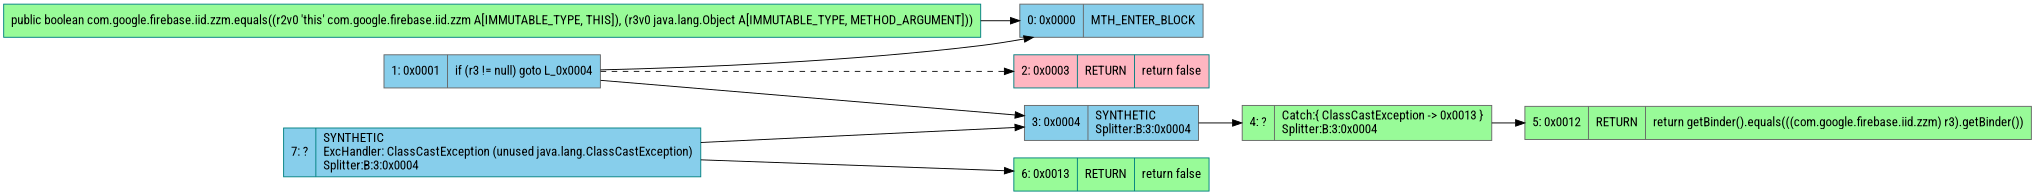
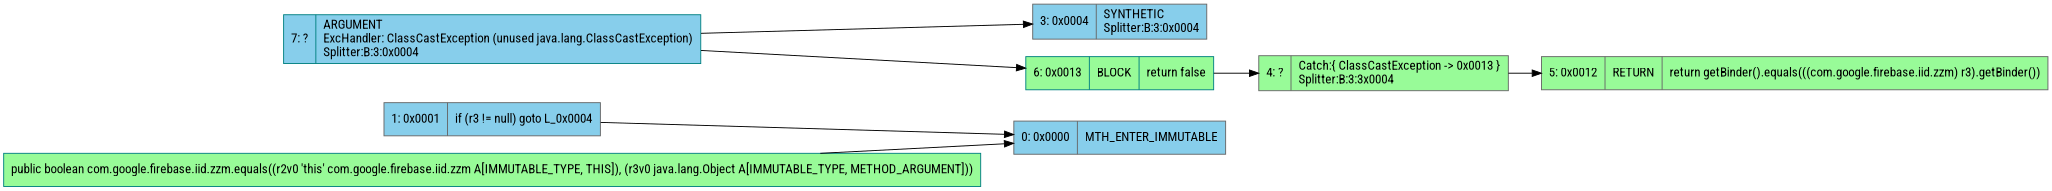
(1143, 20) -> (1152, 137)
(1111, 71) -> none
(808, 98) -> none
(1216, 123) -> (1232, 73)
(1330, 129) -> (1346, 80)
(354, 138) -> (353, 25)
(1106, 174) -> (1114, 73)
